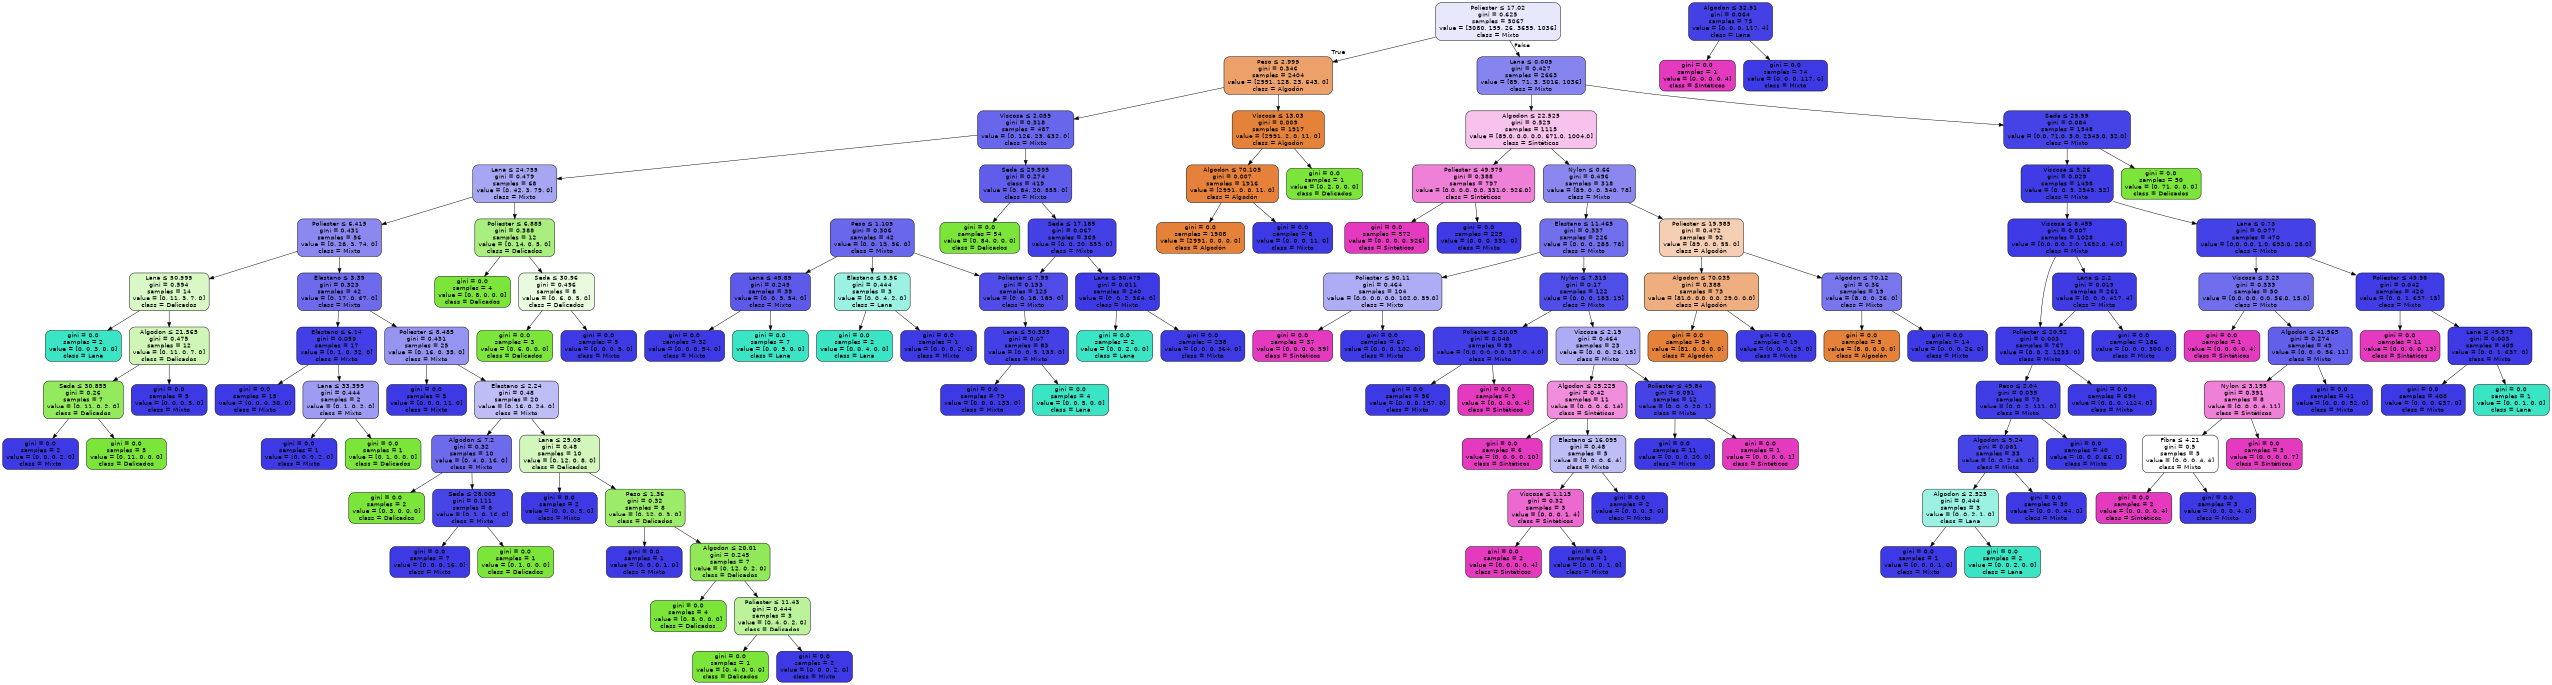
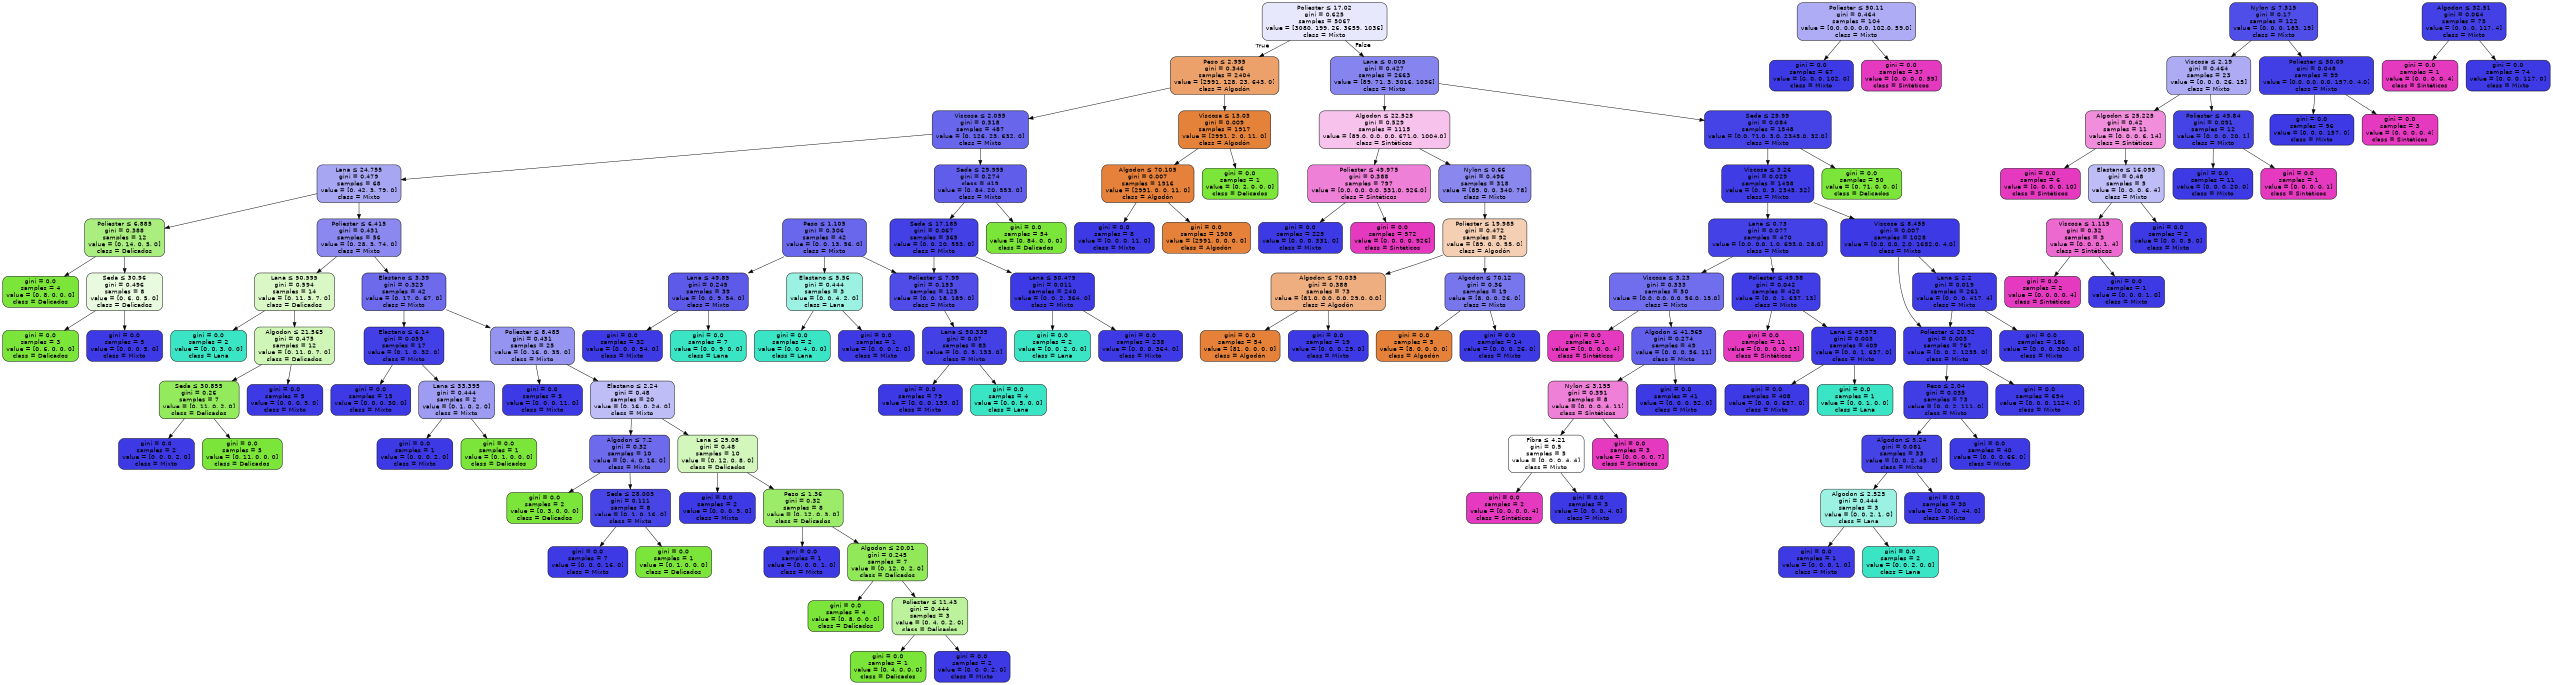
(1731, 35) -> (2464, 35)
(1584, 238) -> none
